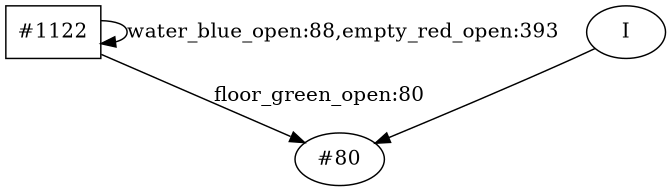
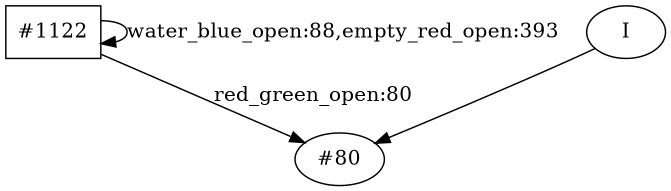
(320, 96) -> (313, 96)
